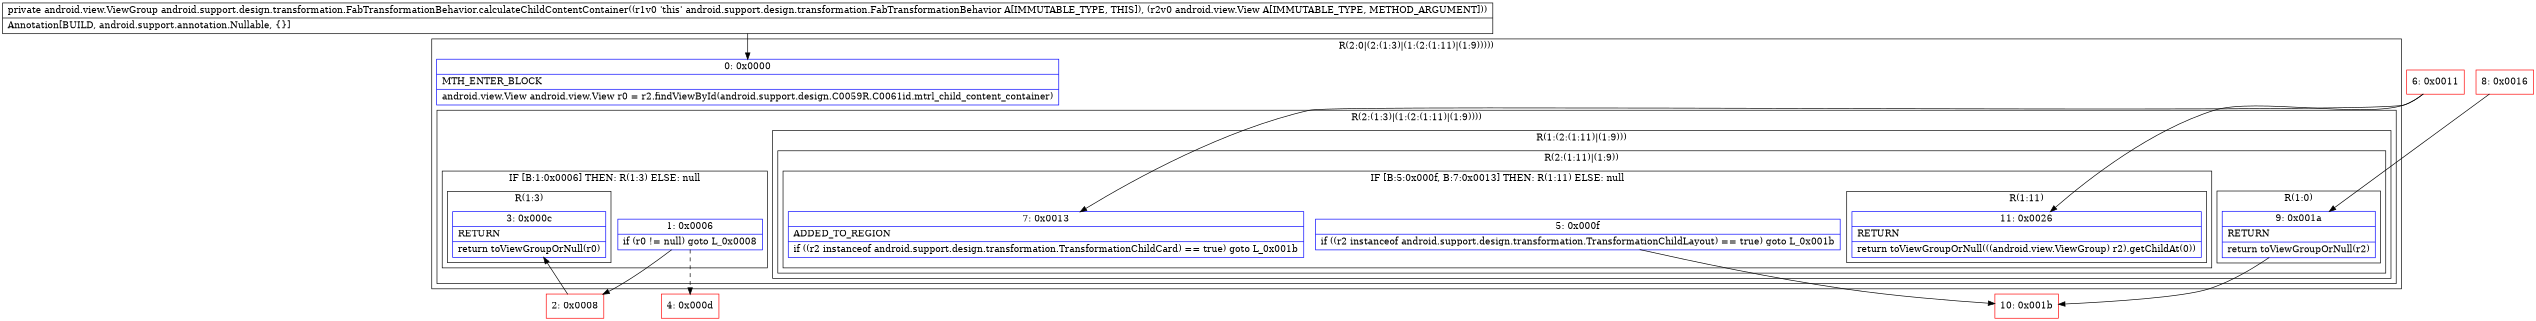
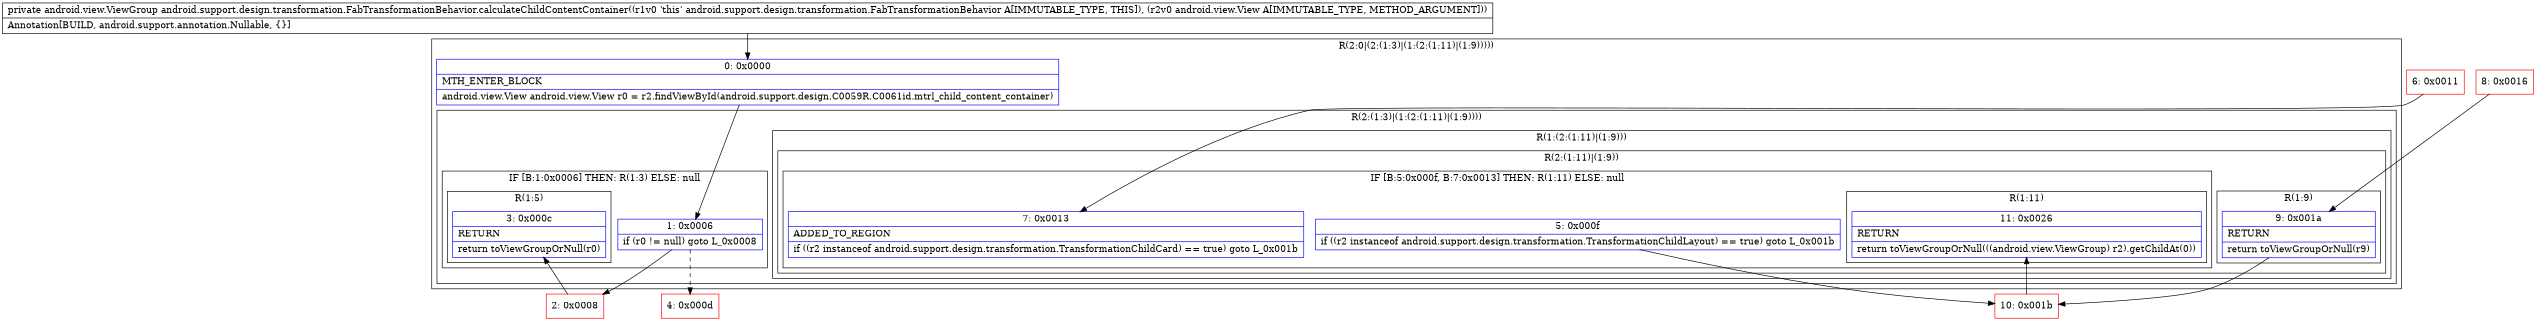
(2198, 116) -> (2027, 279)
none -> (719, 159)
(529, 199) -> (529, 199)
(2299, 199) -> (2299, 199)
(2299, 250) -> (2299, 250)
